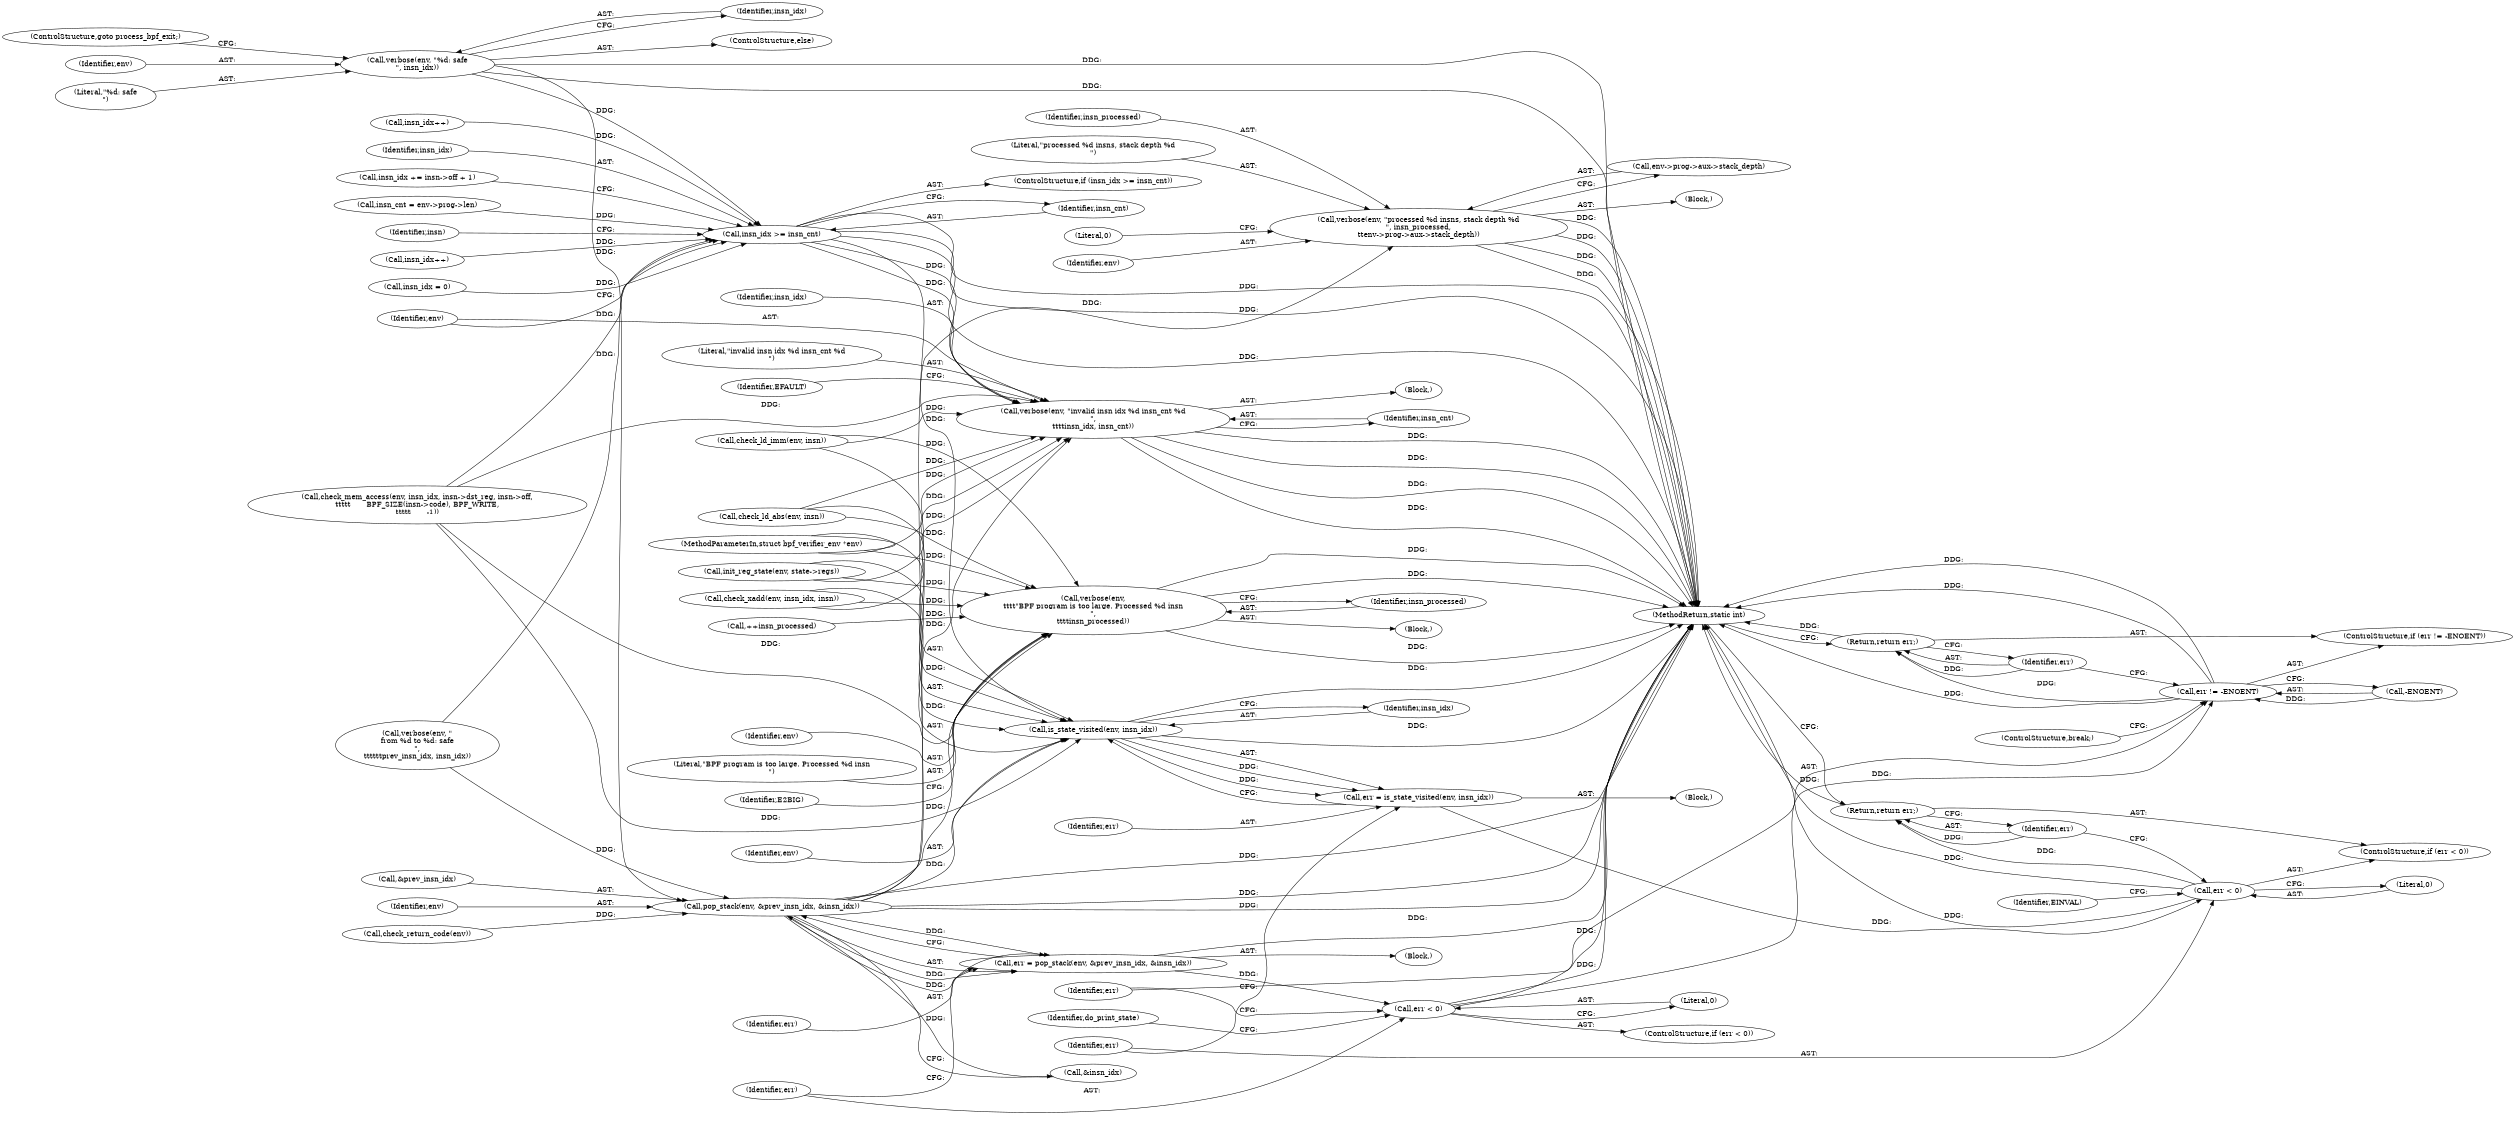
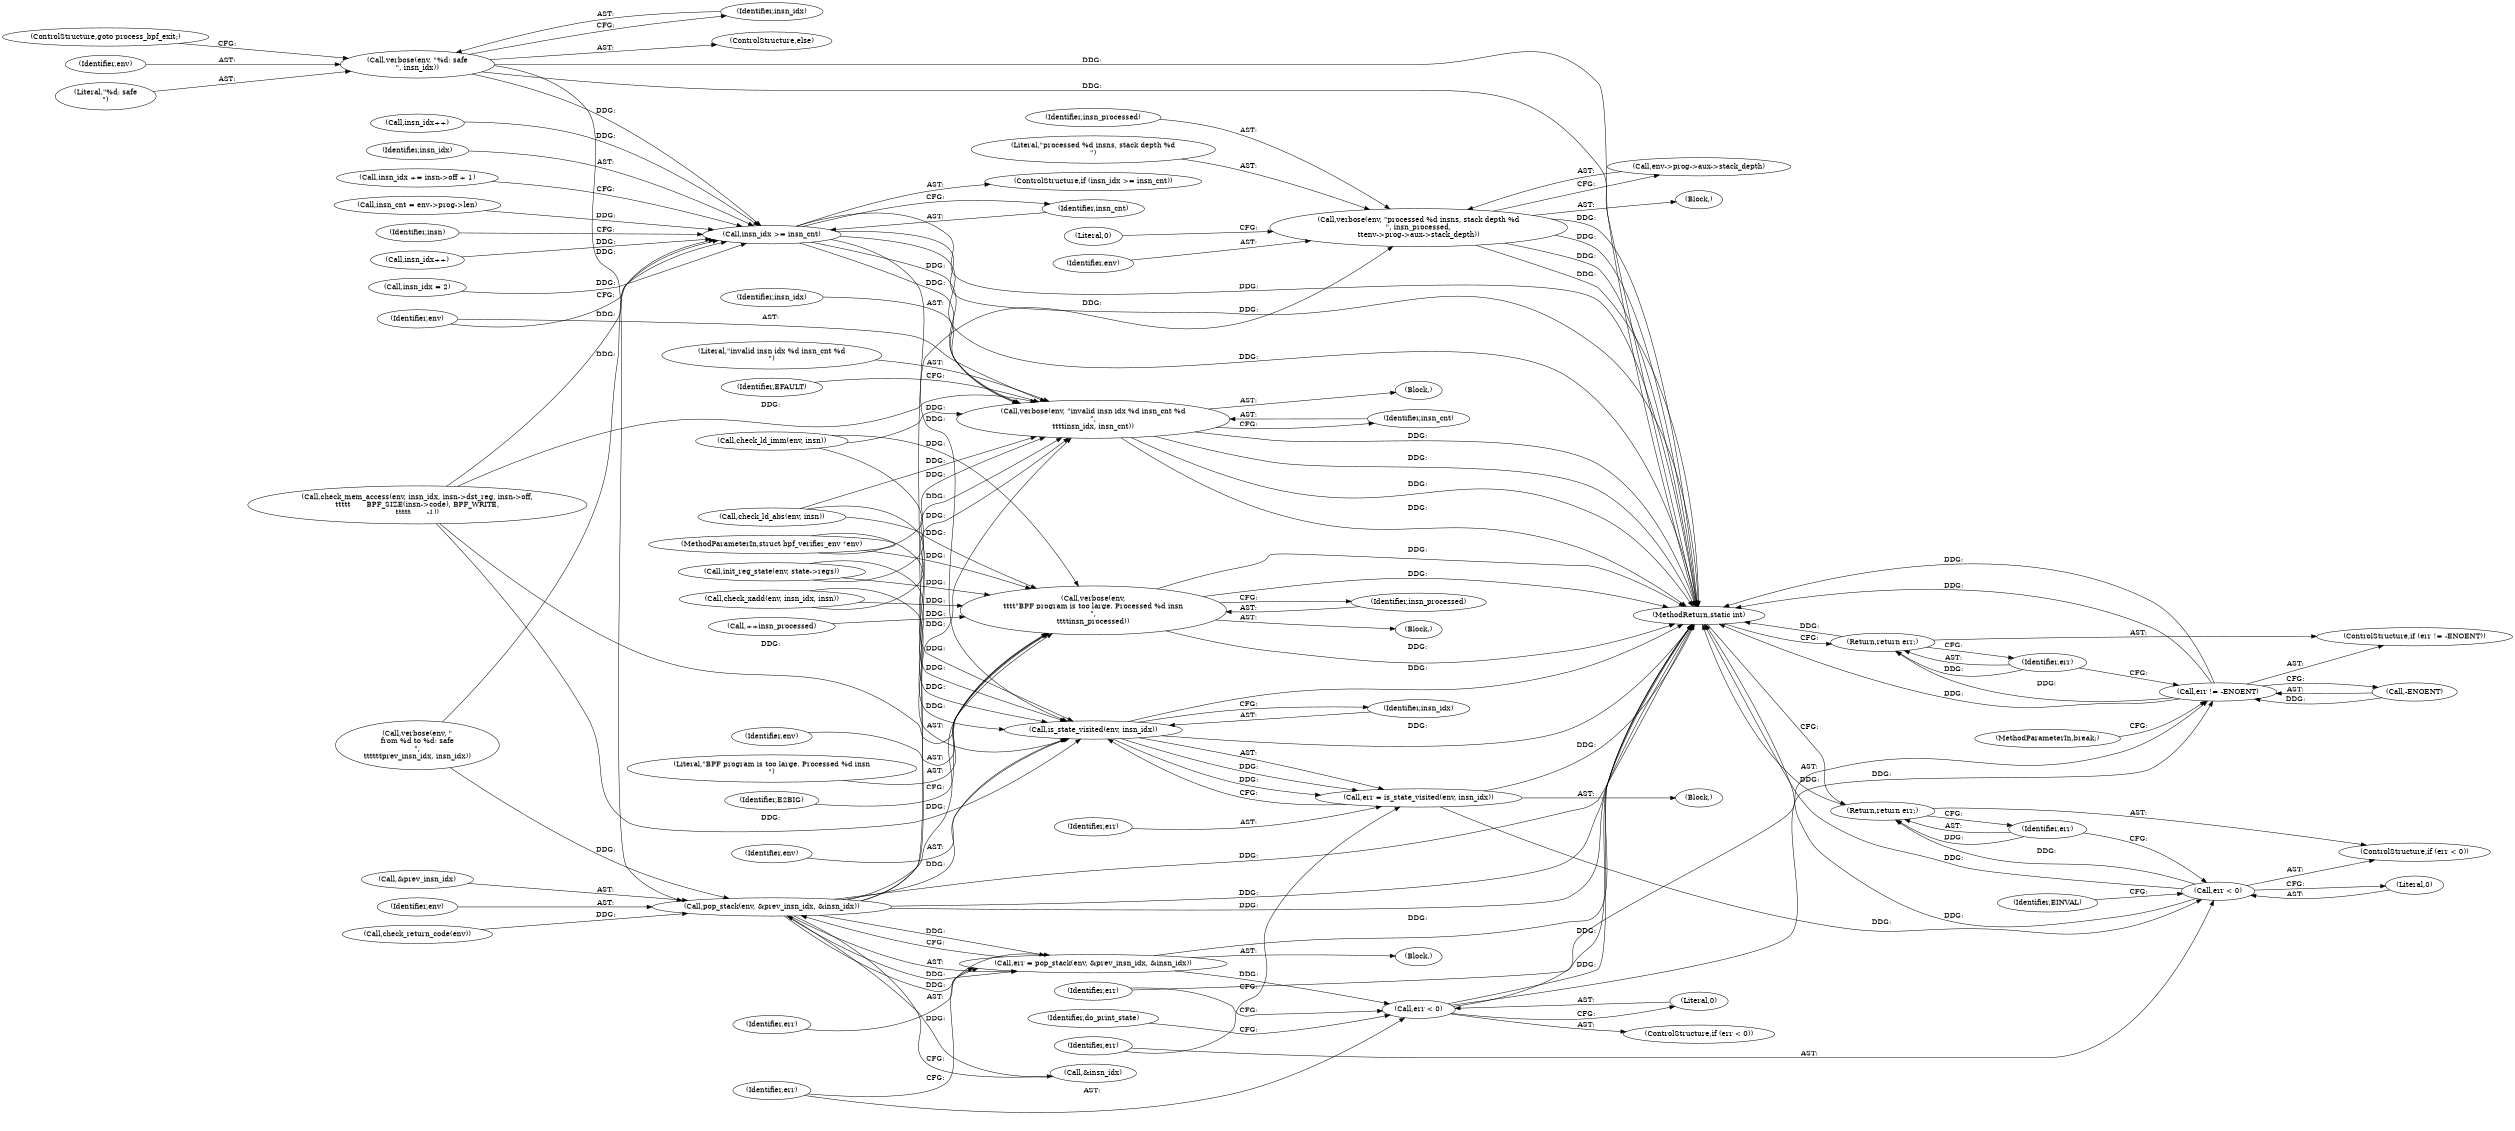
(417, 287) -> (417, 287)
(937, 649) -> (937, 649)
(937, 687) -> (937, 687)
(2048, 739) -> (2048, 739)
none -> (1611, 740)
